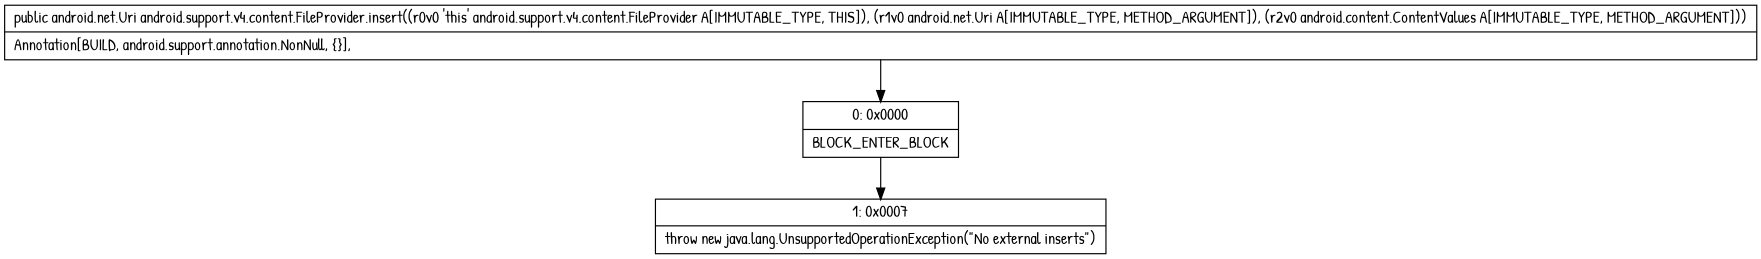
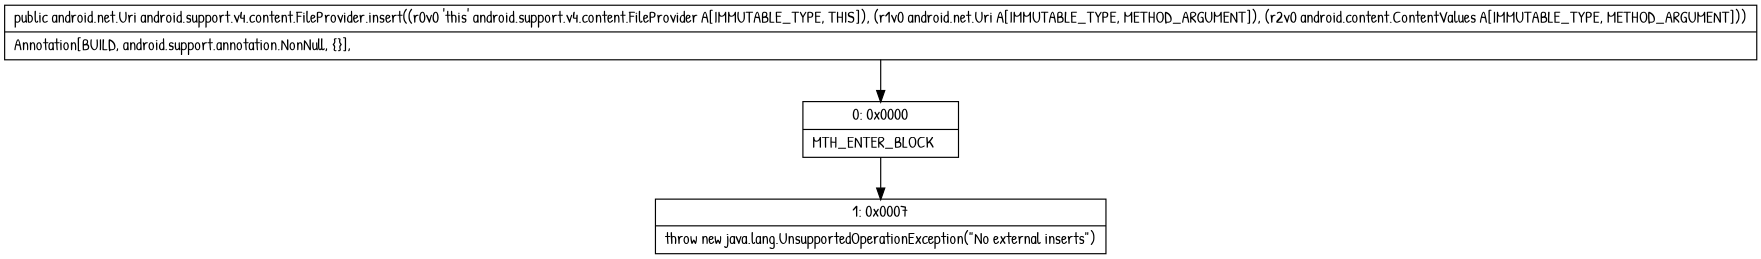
(881, 143) -> (874, 143)
